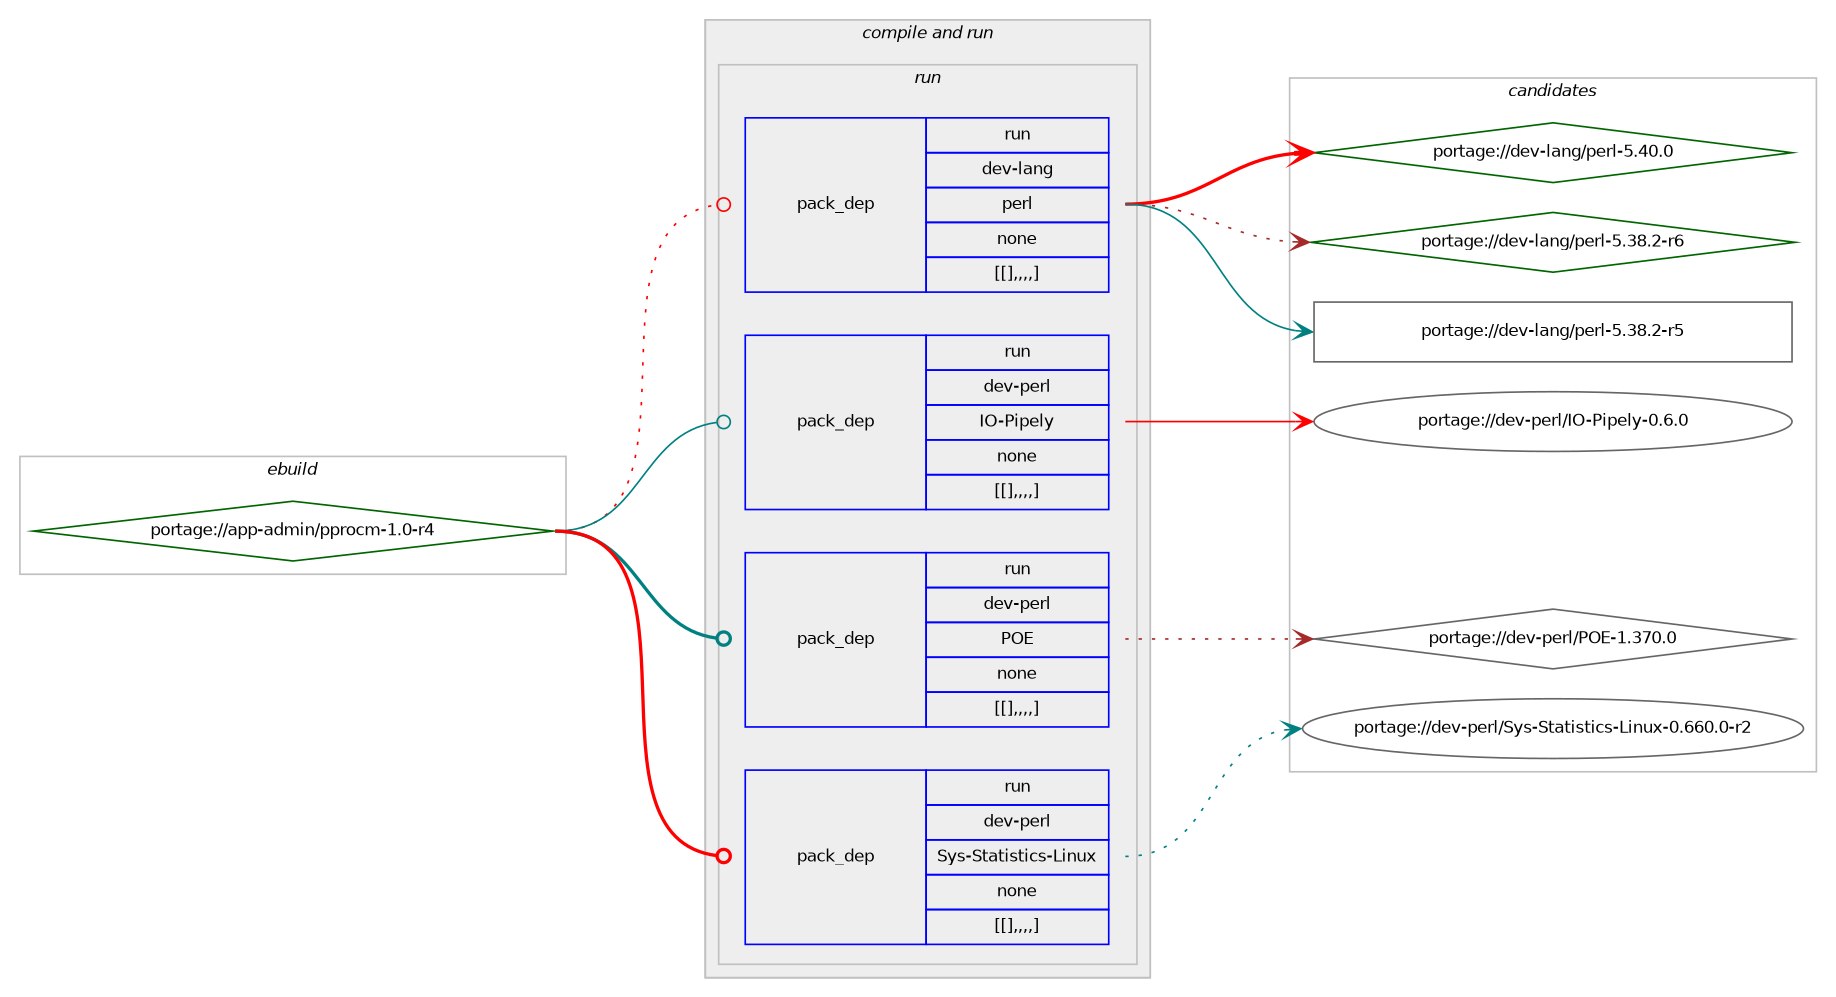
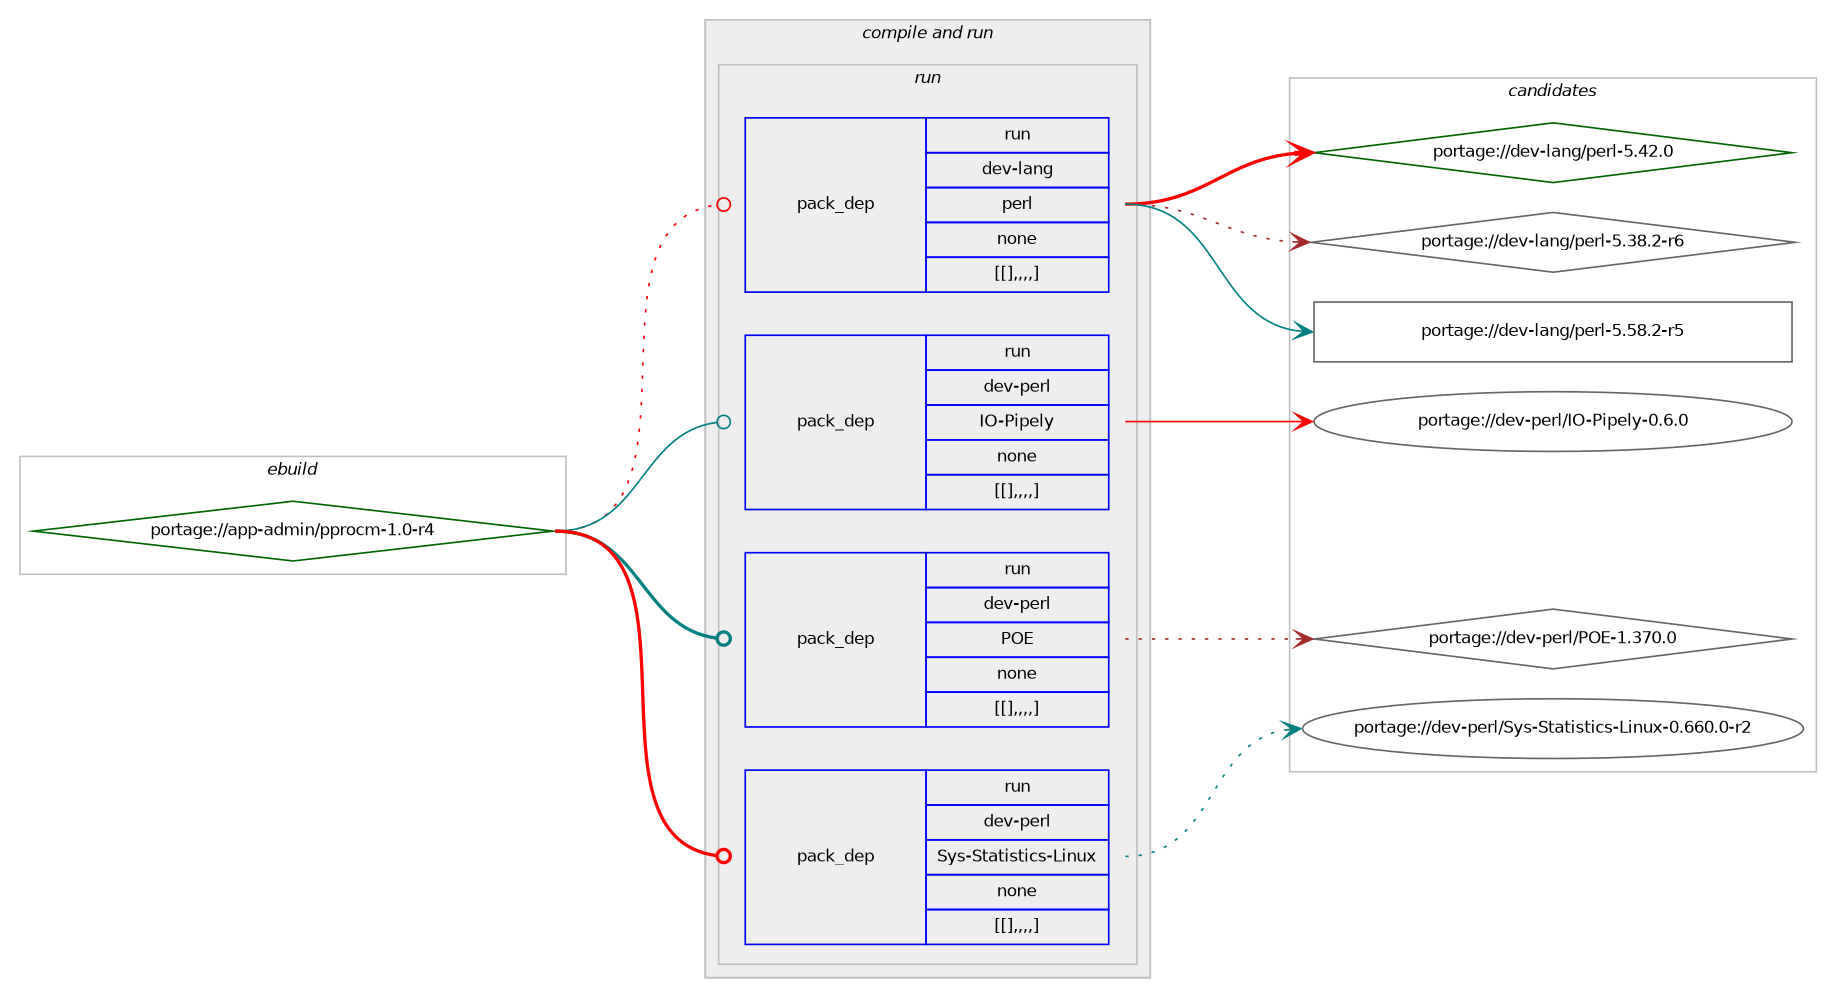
(1553, 153) -> (1553, 153)
(1553, 242) -> (1553, 242)
(1553, 332) -> (1553, 332)
